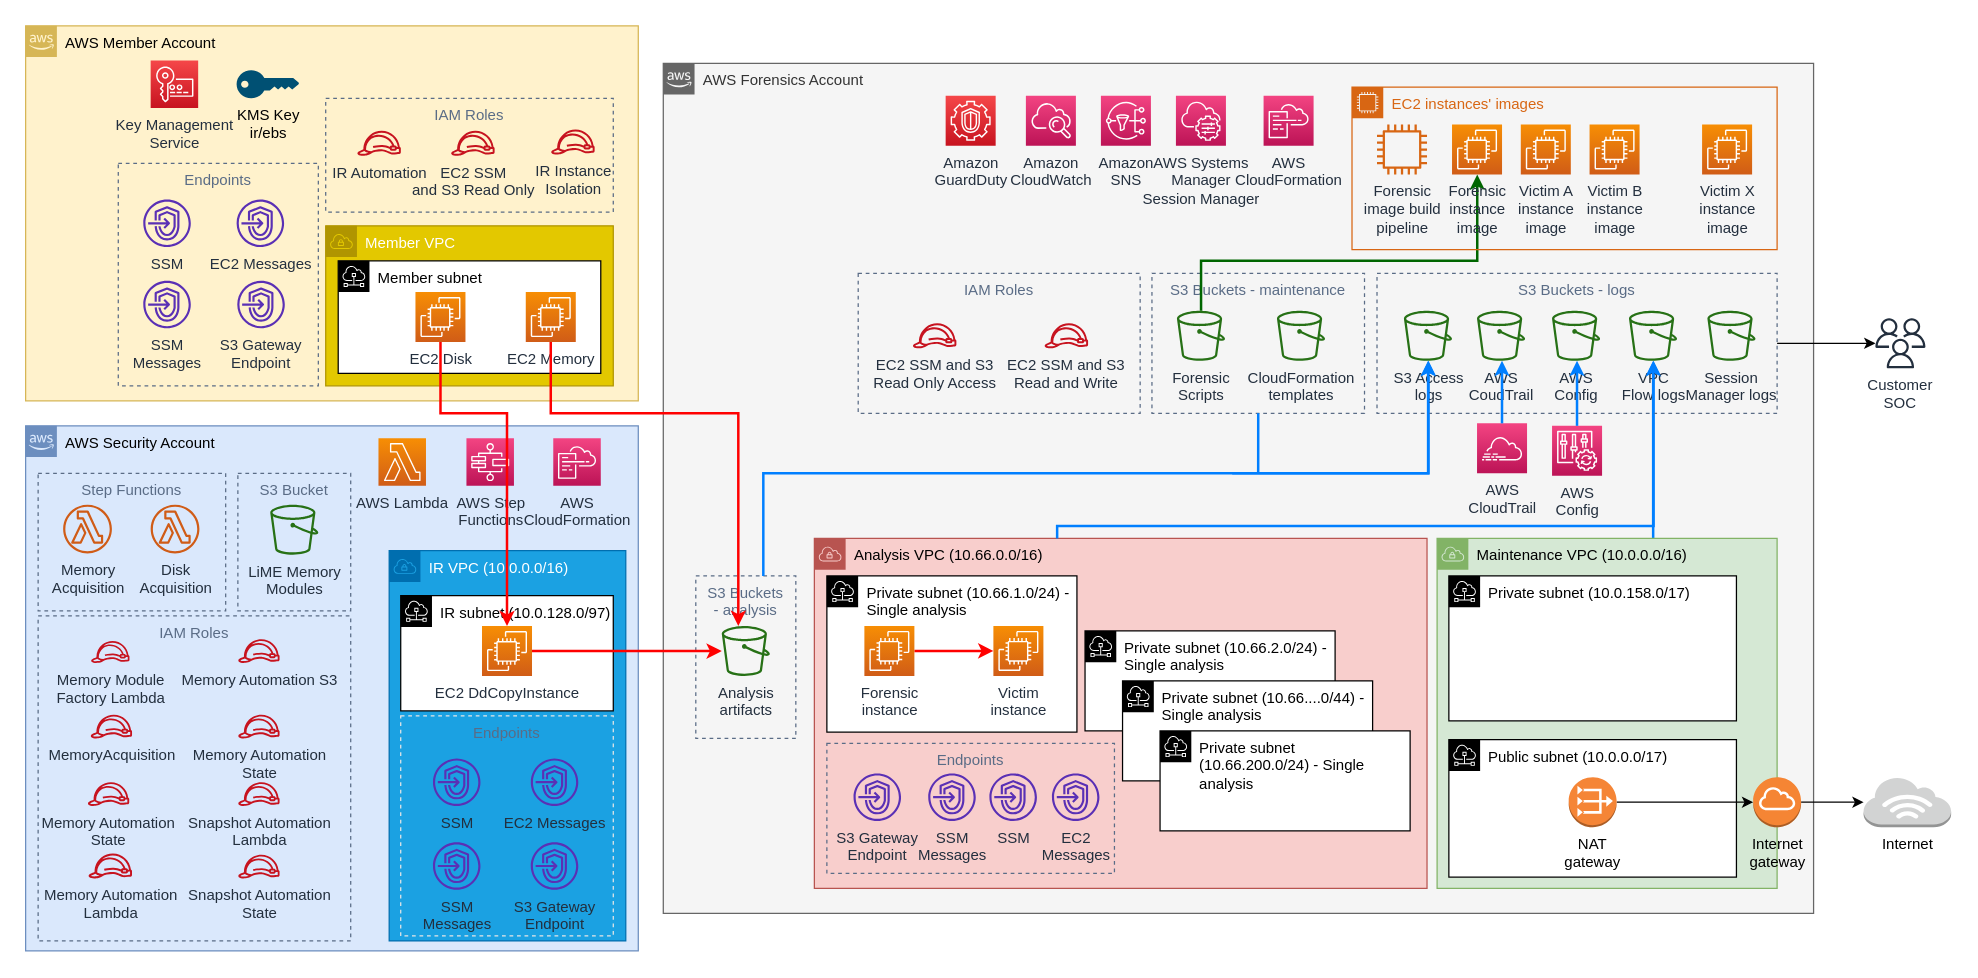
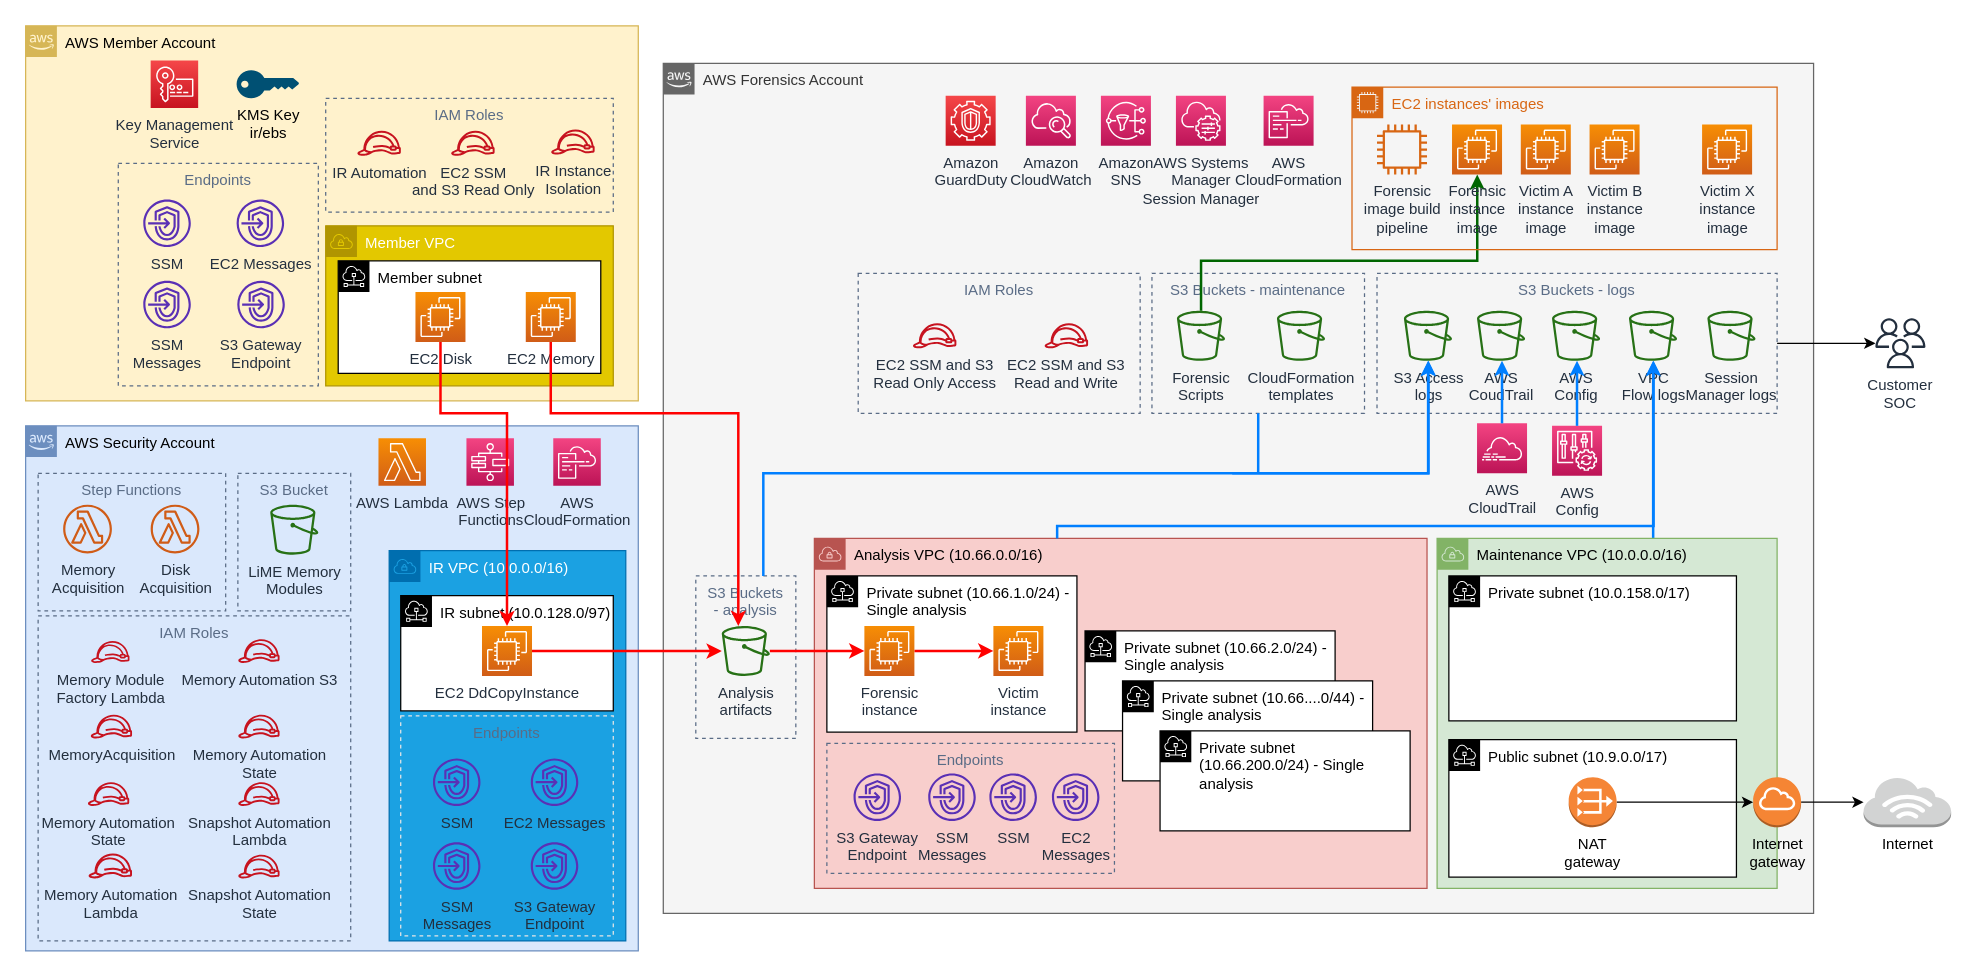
none -> (812, 651)
(1588, 757) -> (1588, 757)
